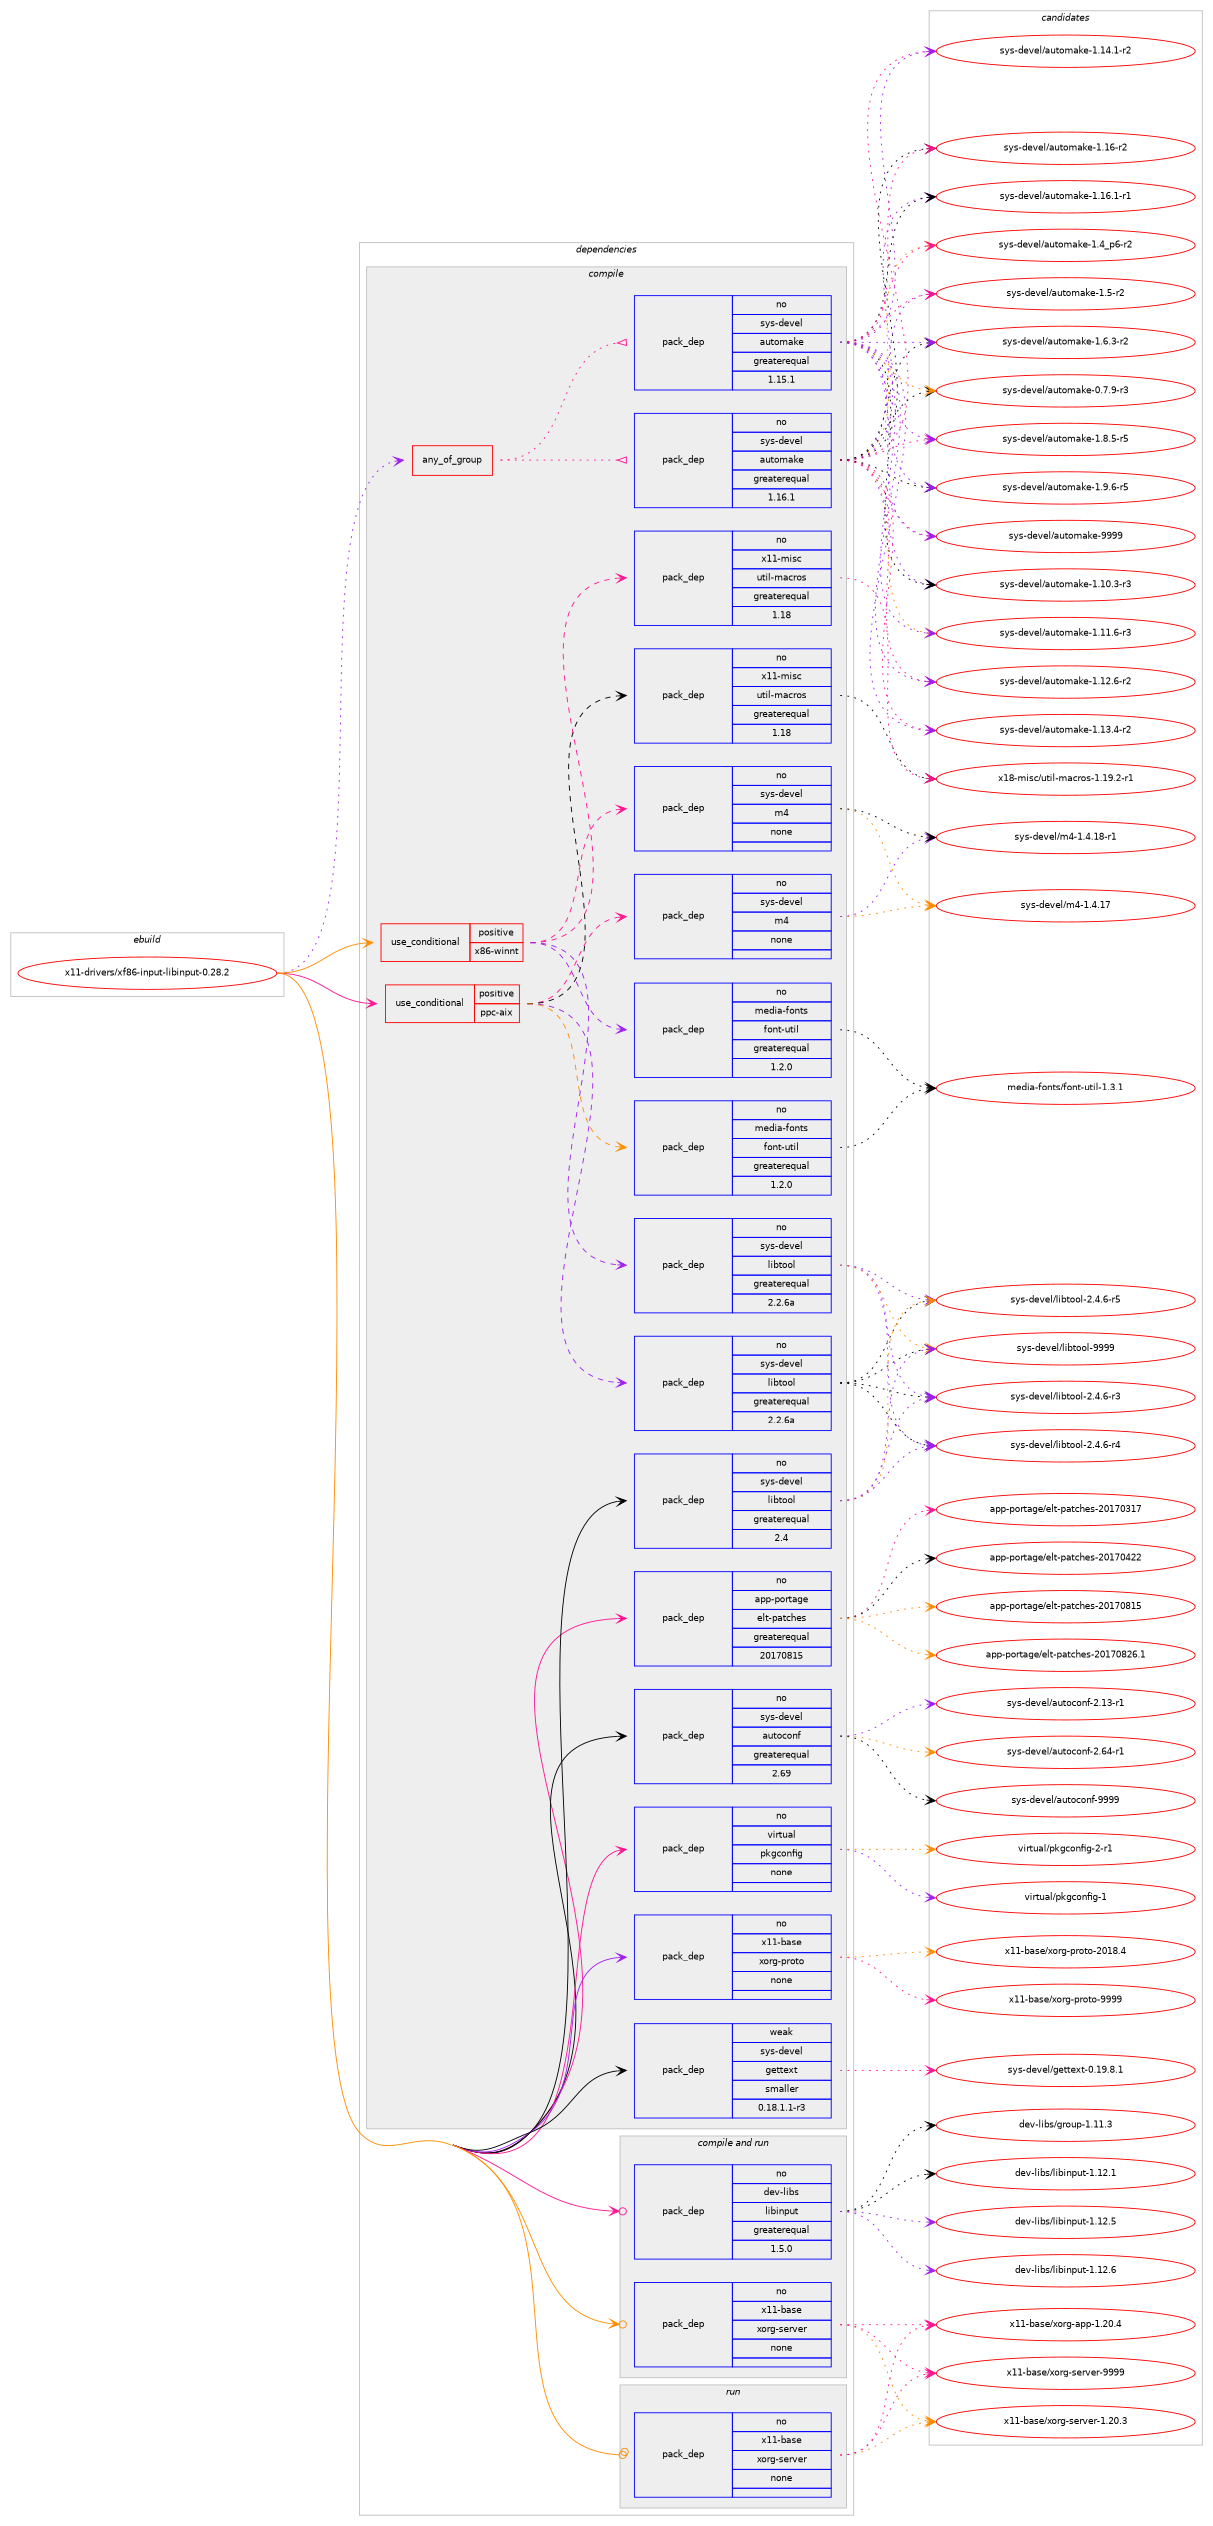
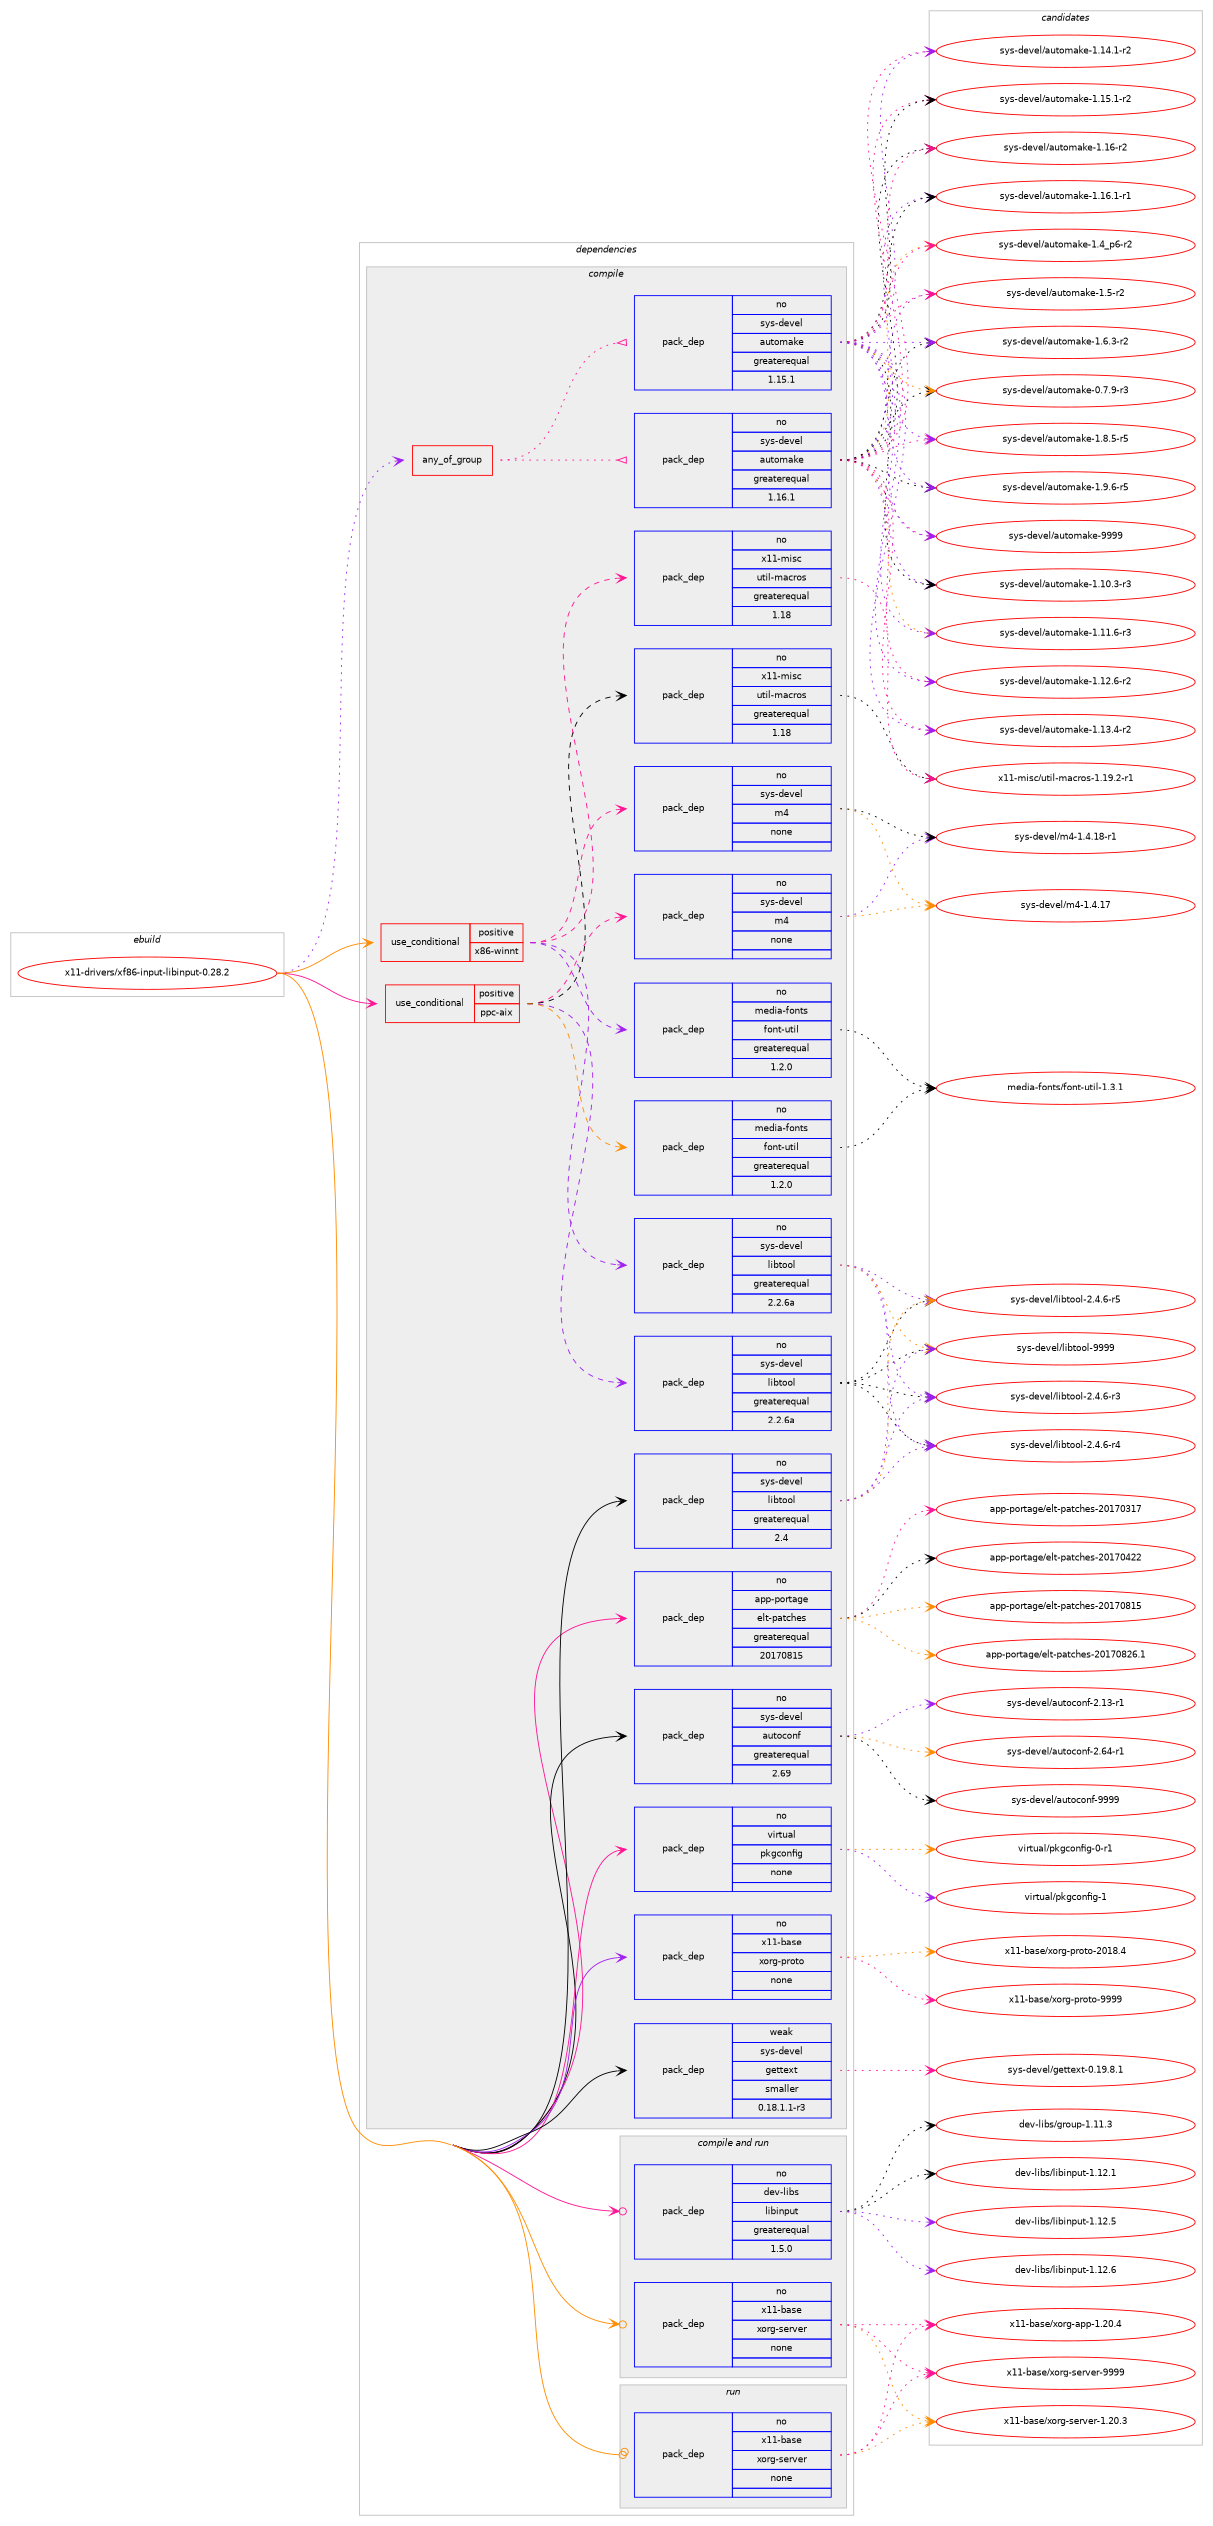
none -> (1066, 100)
(1066, 779) -> (1066, 779)
(1066, 1849) -> (1066, 1849)
